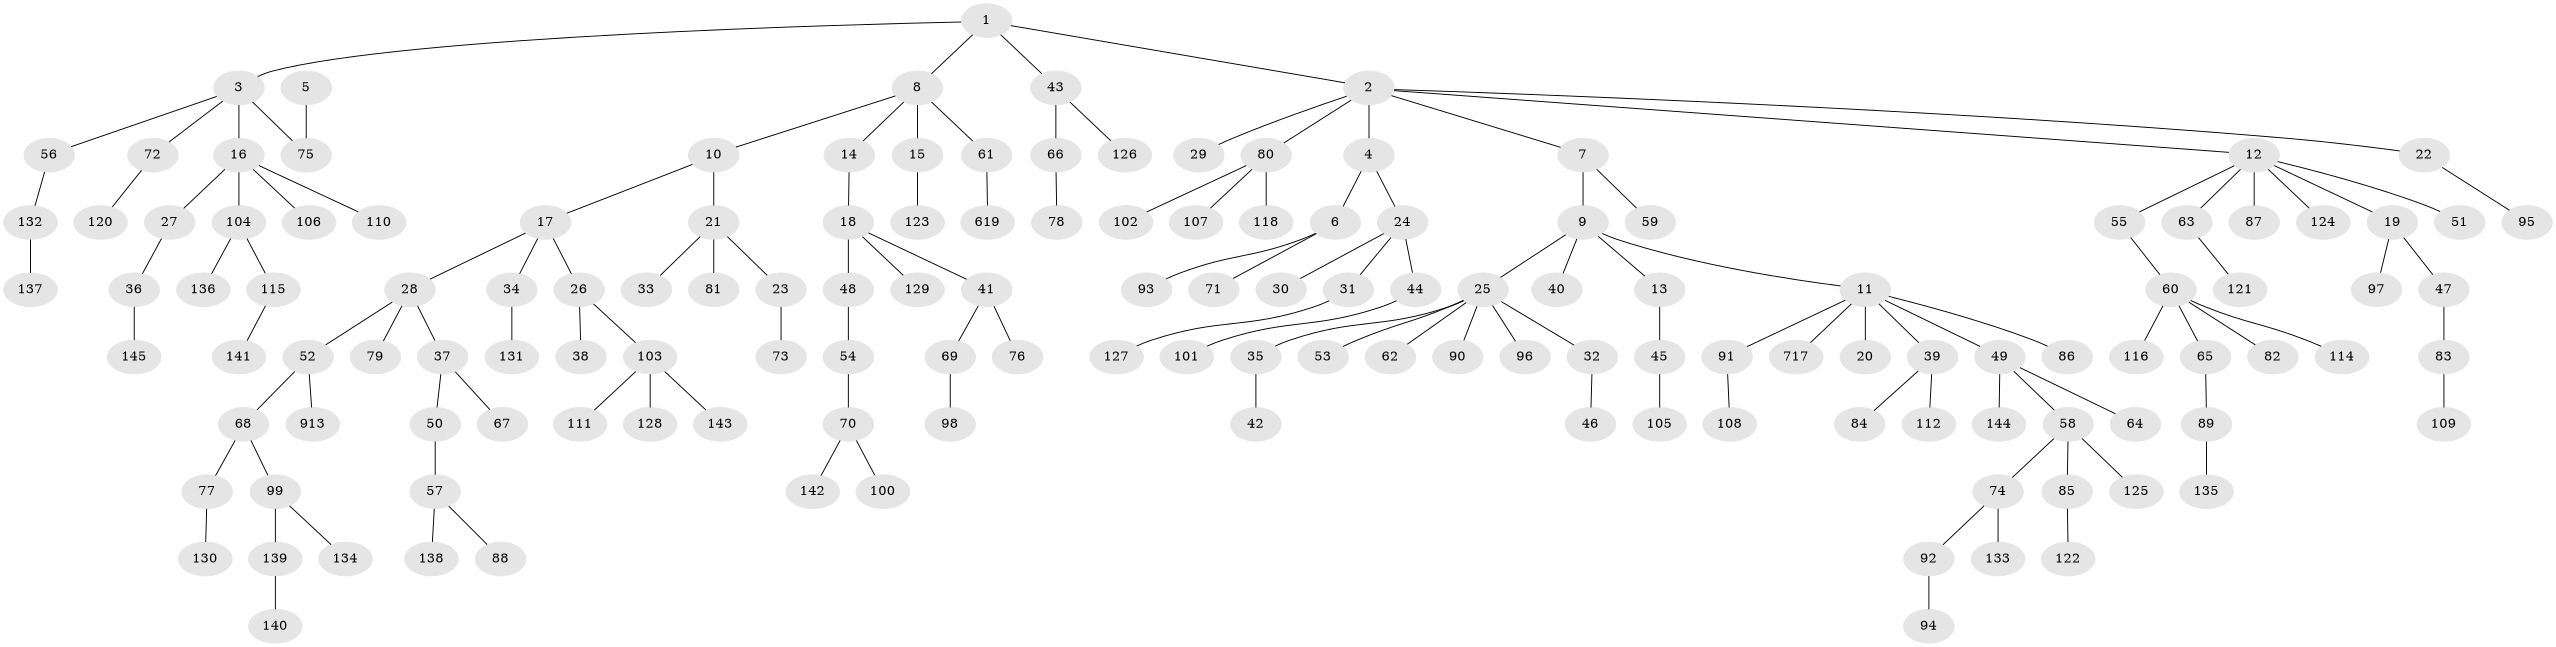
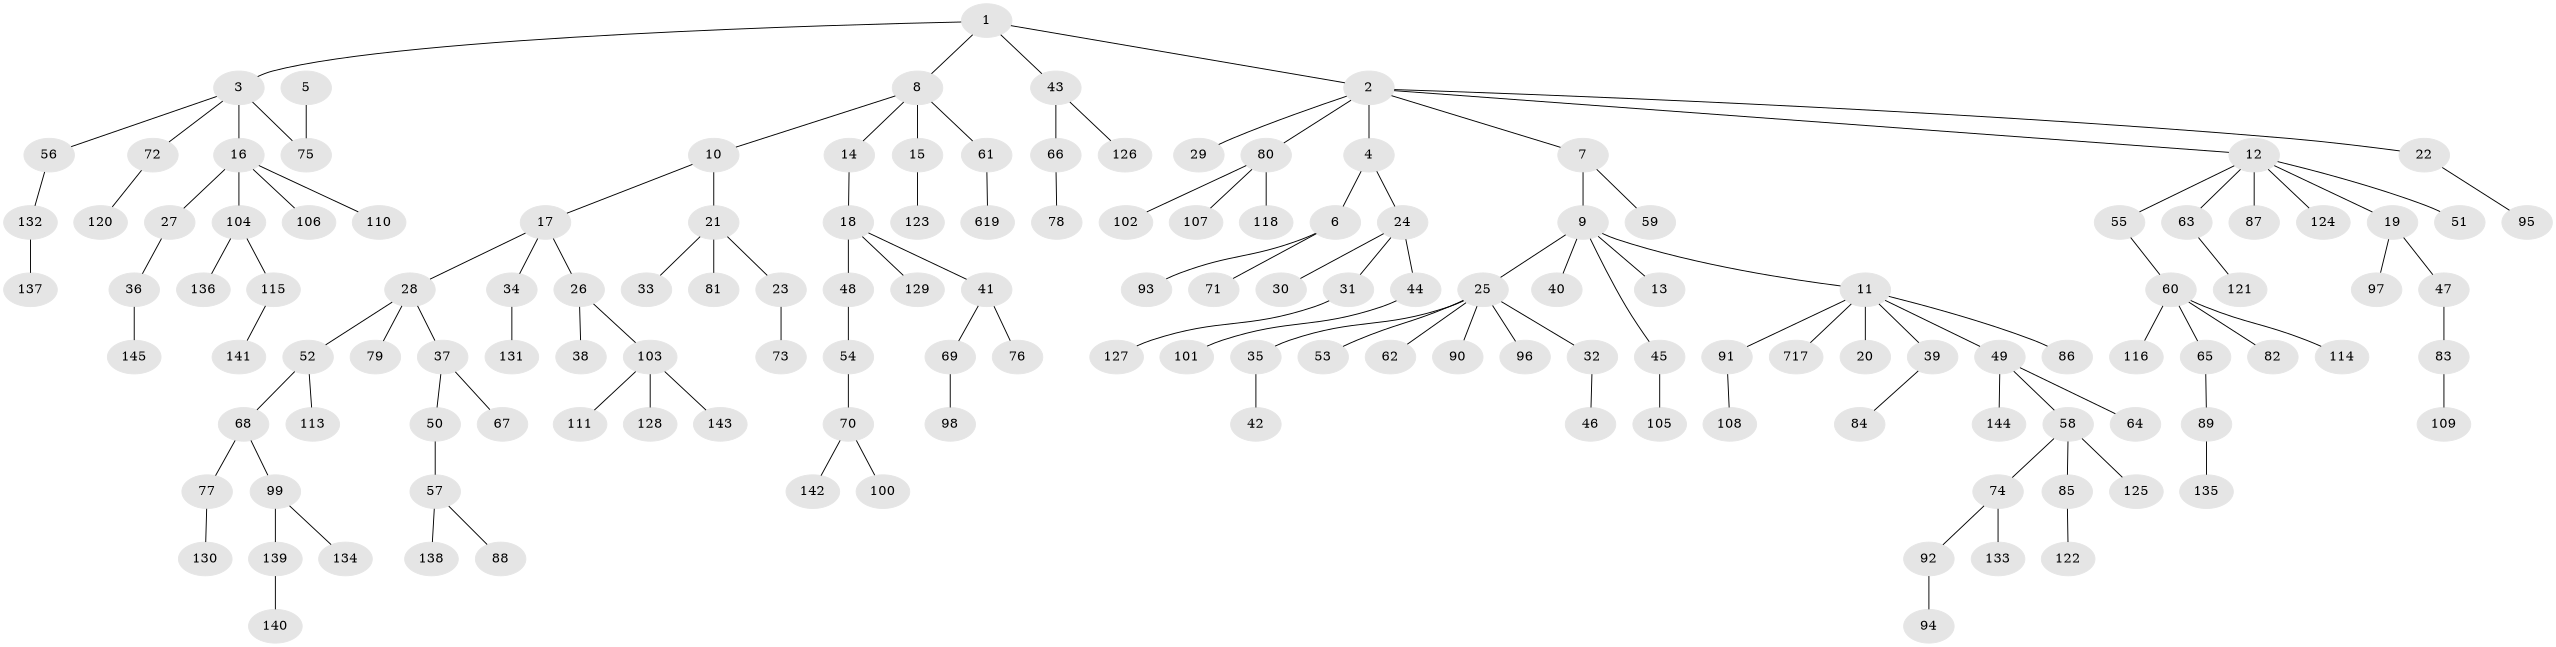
(1660, 324) -> (1617, 292)
(313, 424) -> (313, 424)
(1929, 424) -> none
